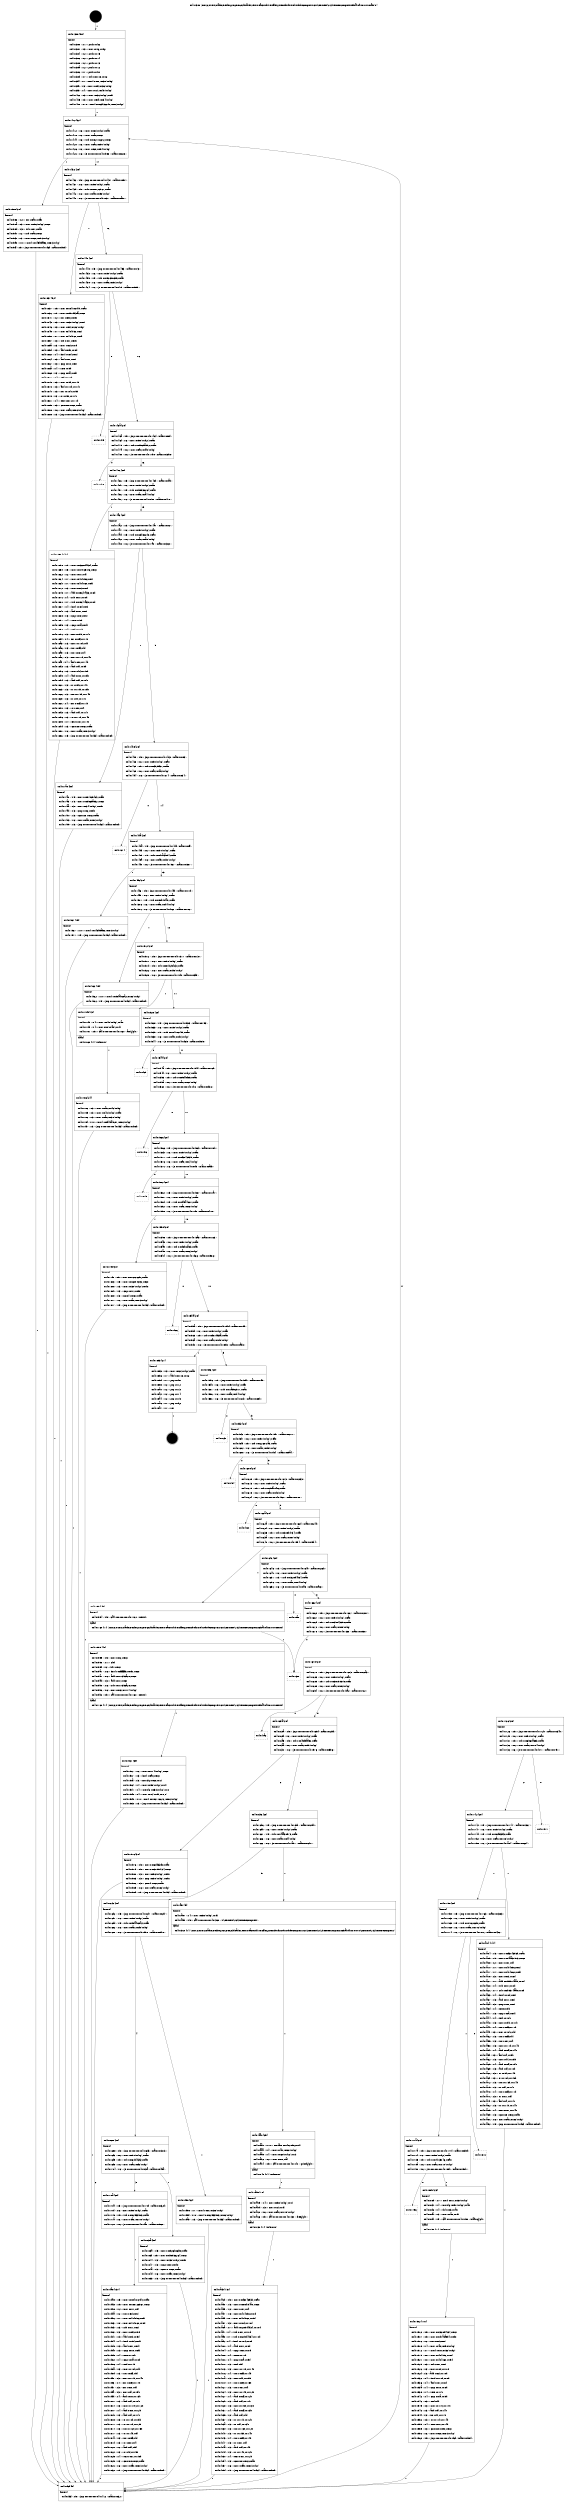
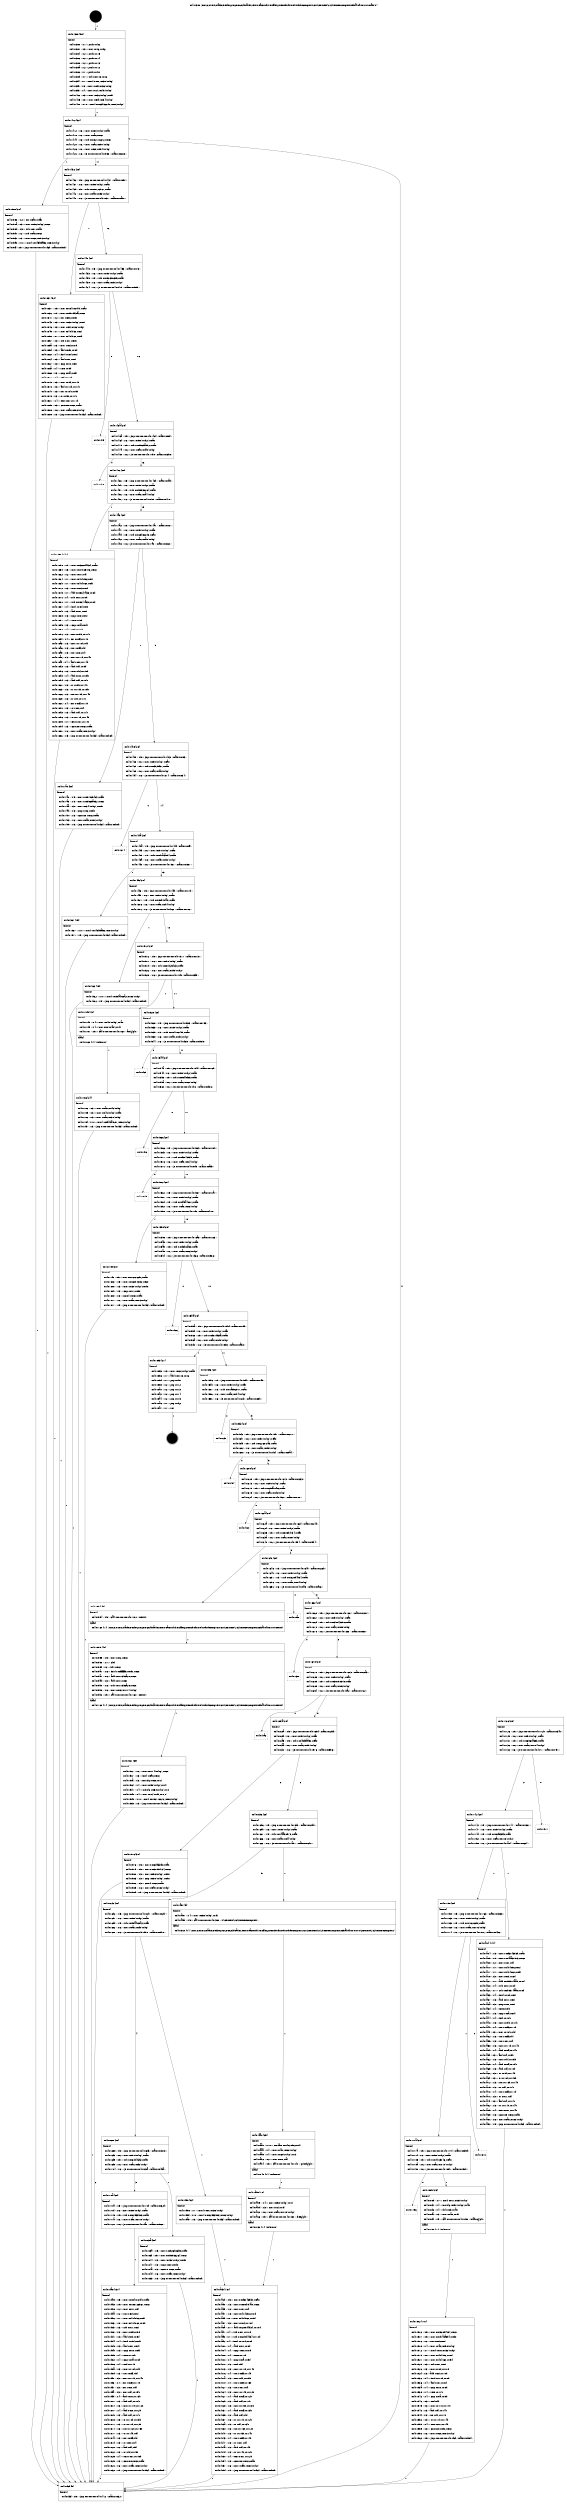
(223, 1353) -> (223, 1353)
none -> (290, 1550)
(286, 1644) -> (187, 1637)
none -> (337, 1646)
(204, 2388) -> (218, 2254)
